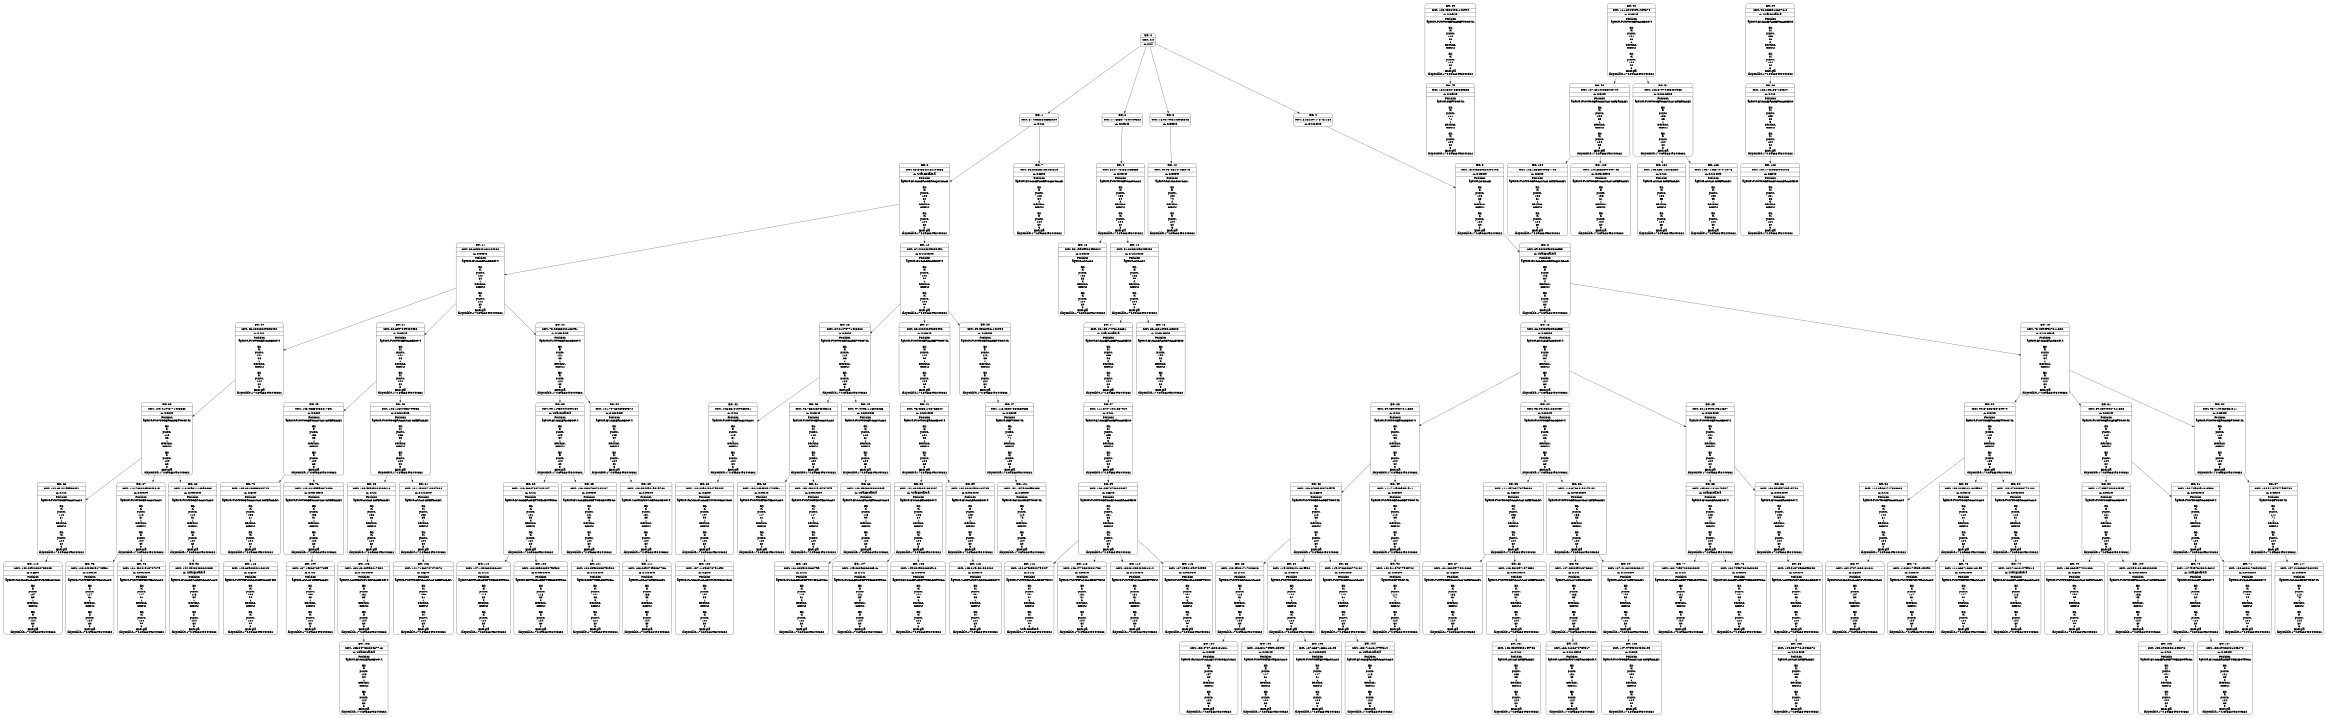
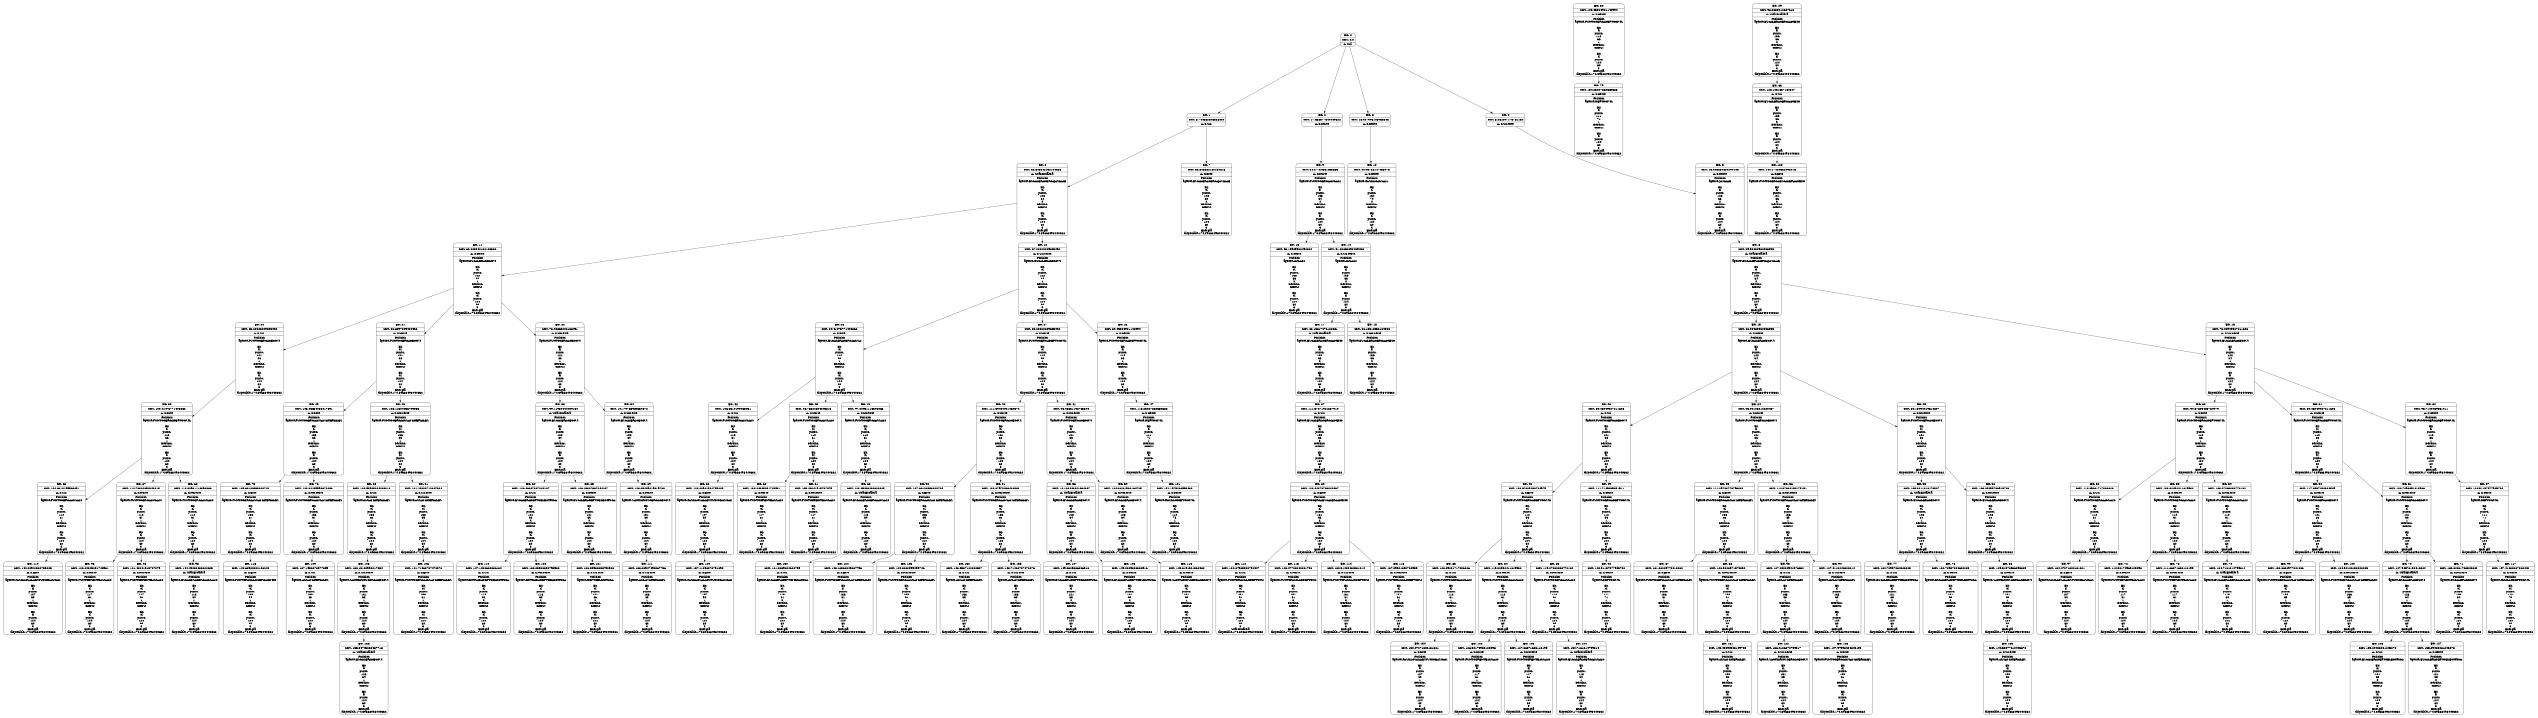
(845, 341) -> (839, 341)
none -> (1022, 398)
